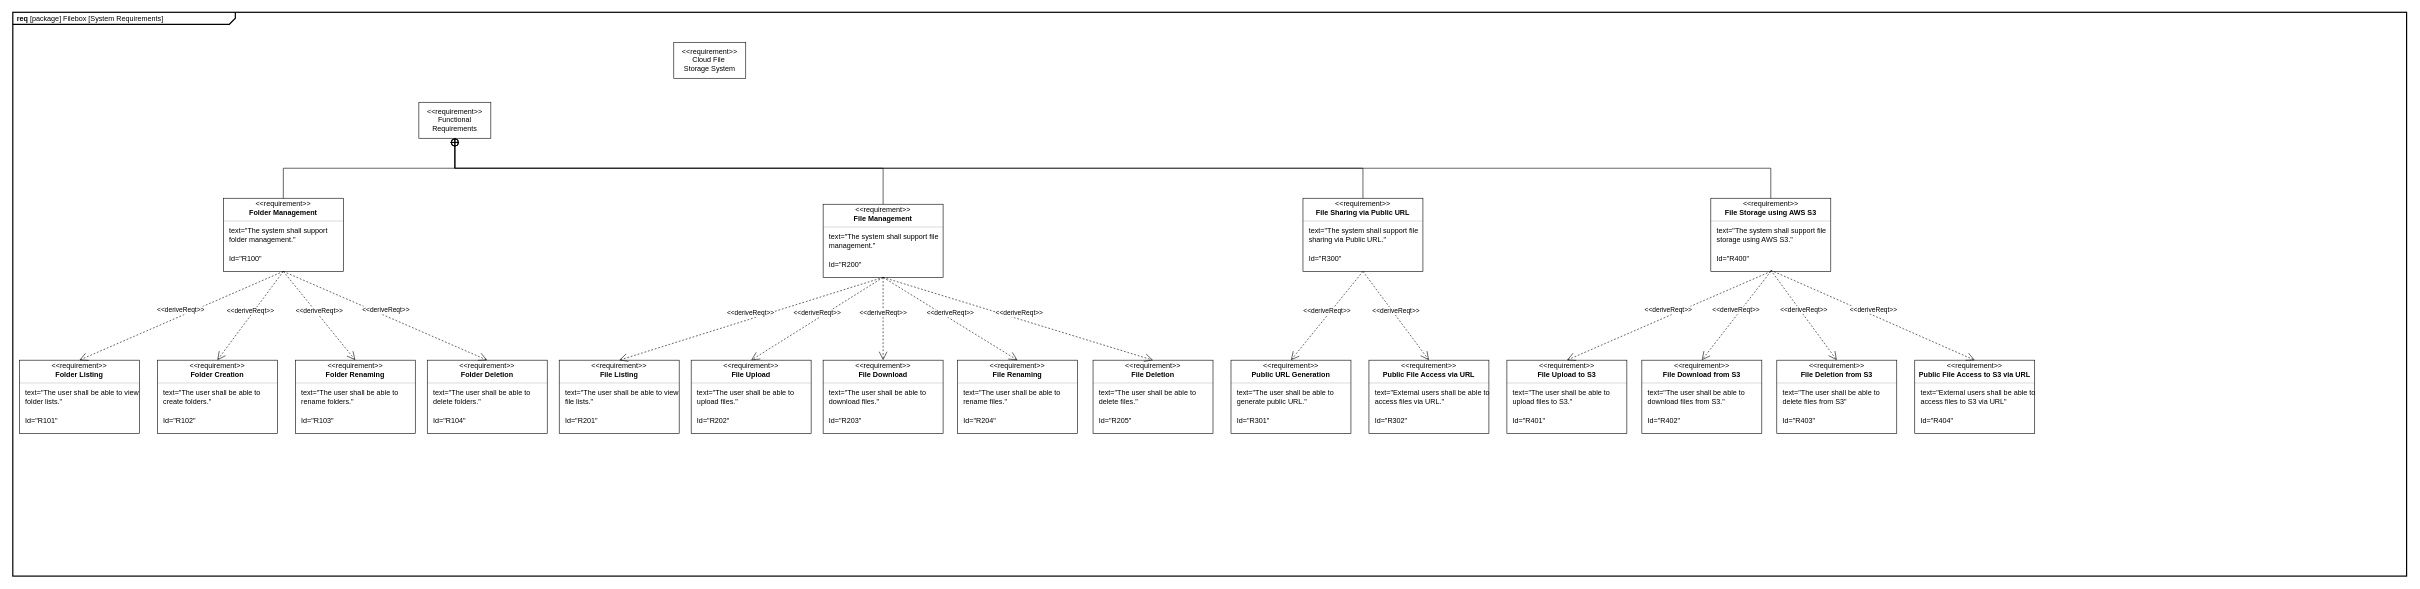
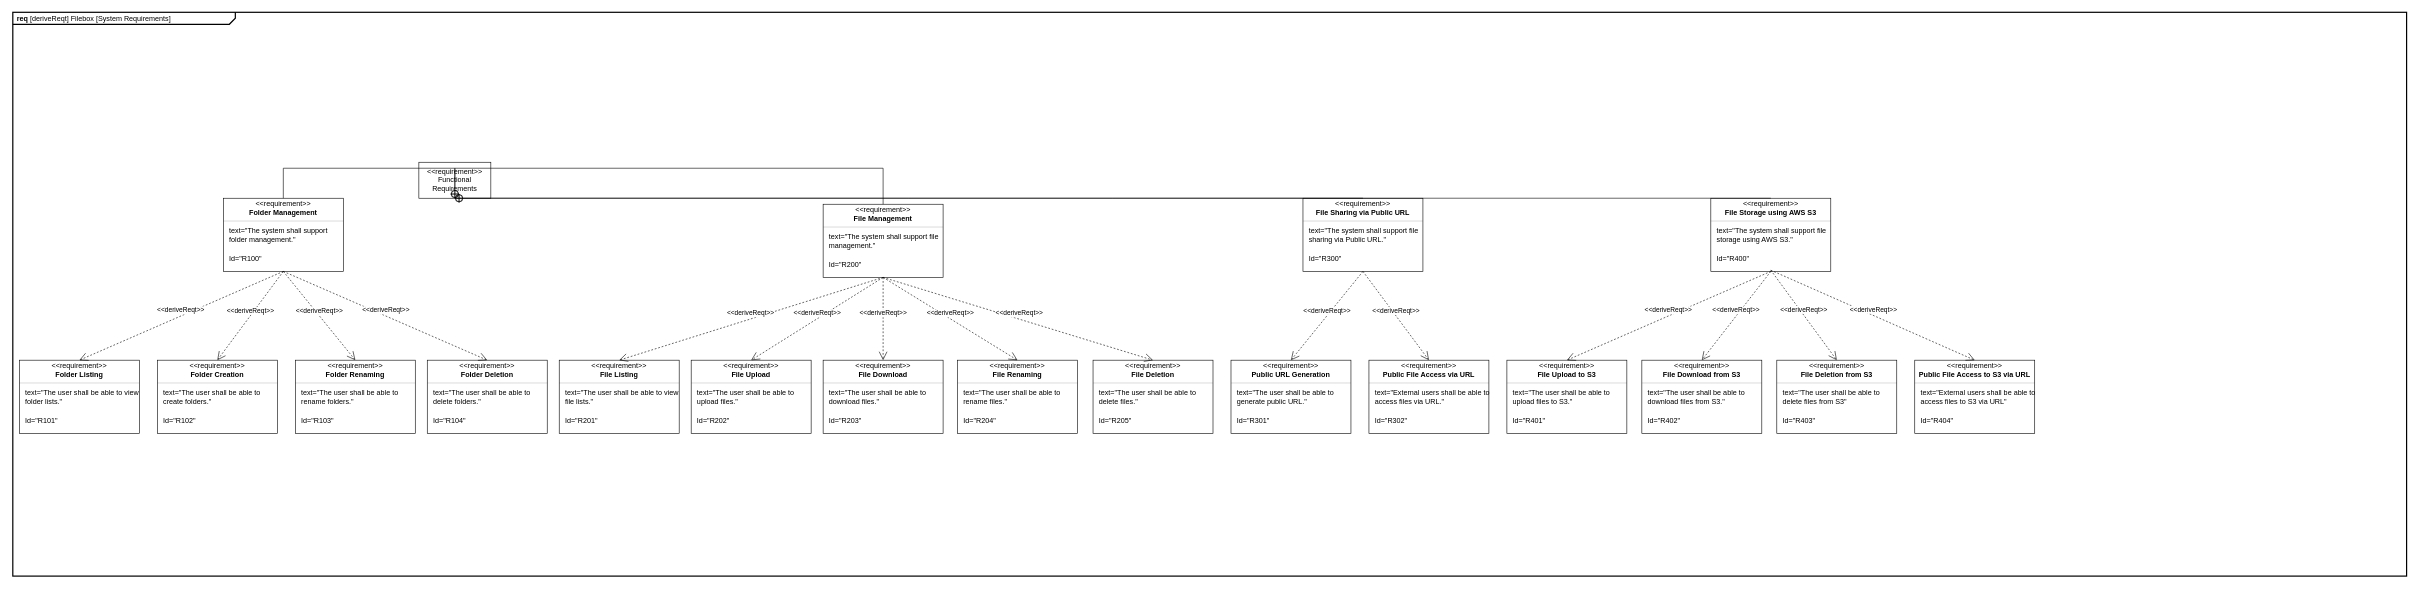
(1210, 12) -> (1210, 12)
(710, 60) -> none
(455, 120) -> (455, 180)
